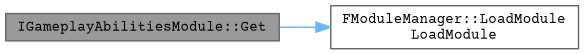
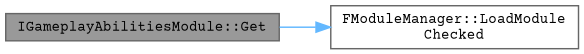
(455, 27) -> (455, 27)
